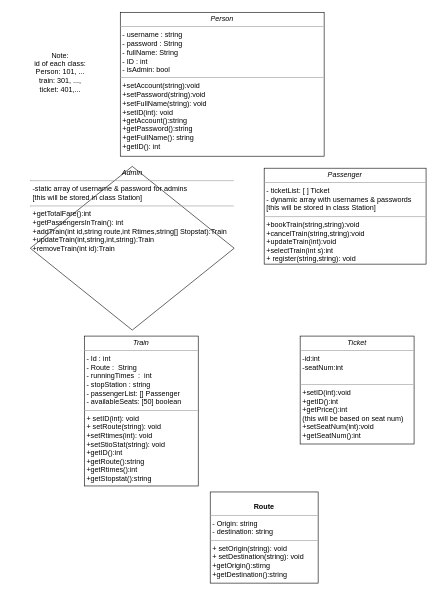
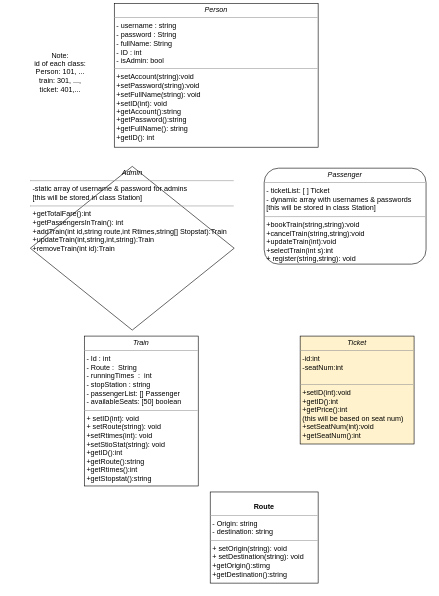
(222, 84) -> (216, 75)
(345, 216) -> (345, 216)
(357, 390) -> (357, 390)
